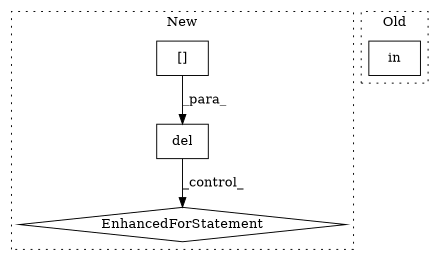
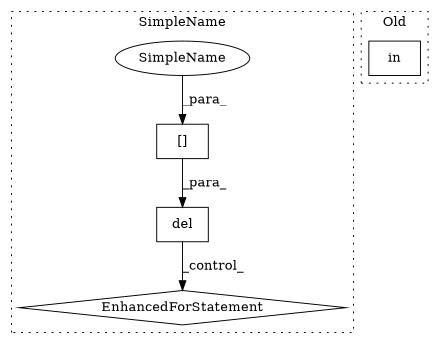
(183, 22) -> (183, 22)
none -> (183, 58)
